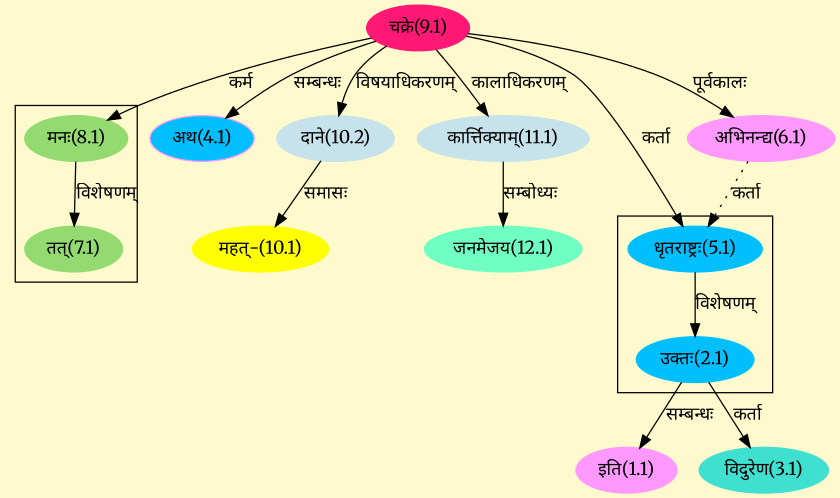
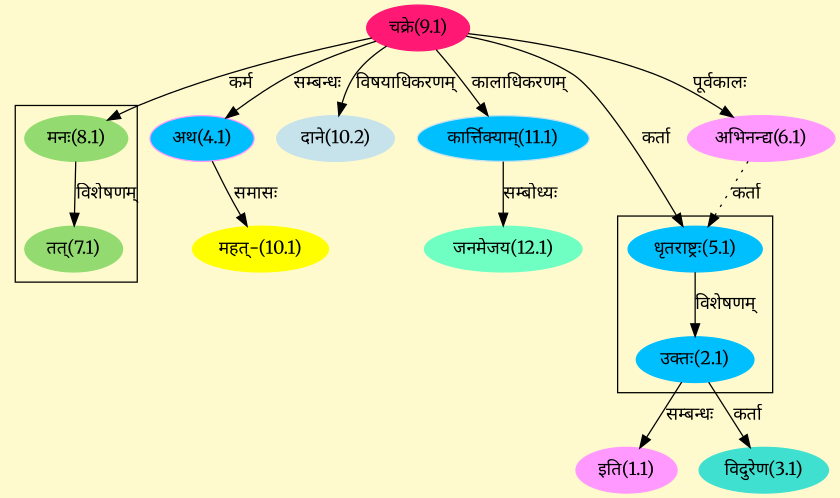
(503, 139) -> (503, 139)
(302, 188) -> (226, 189)
